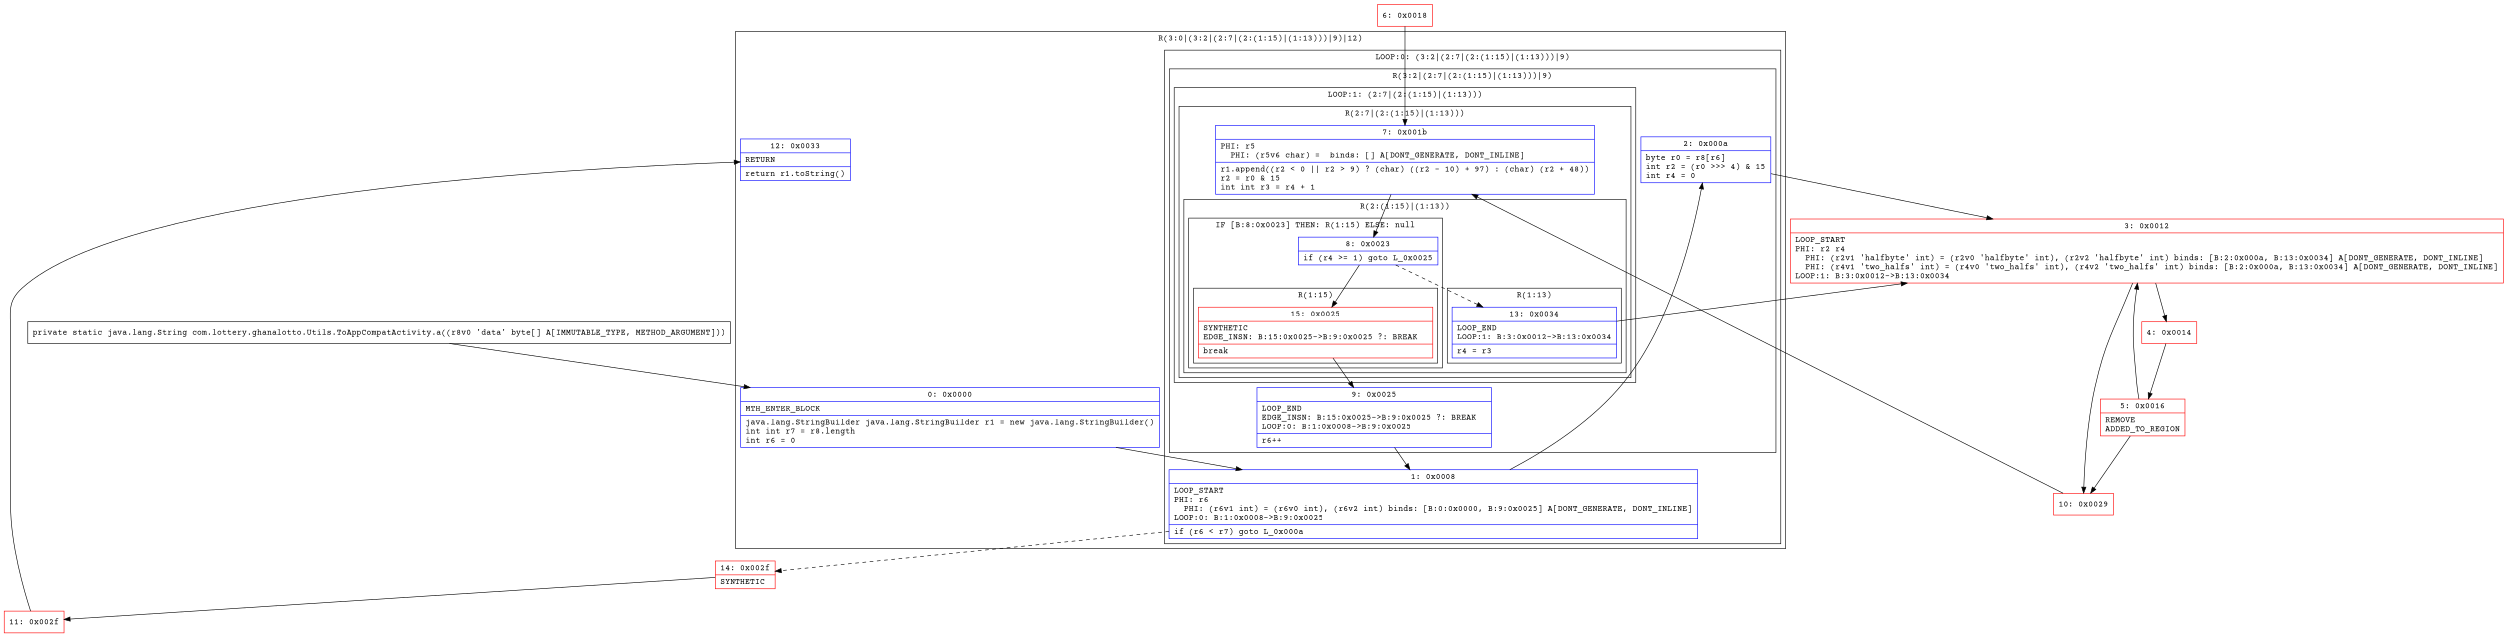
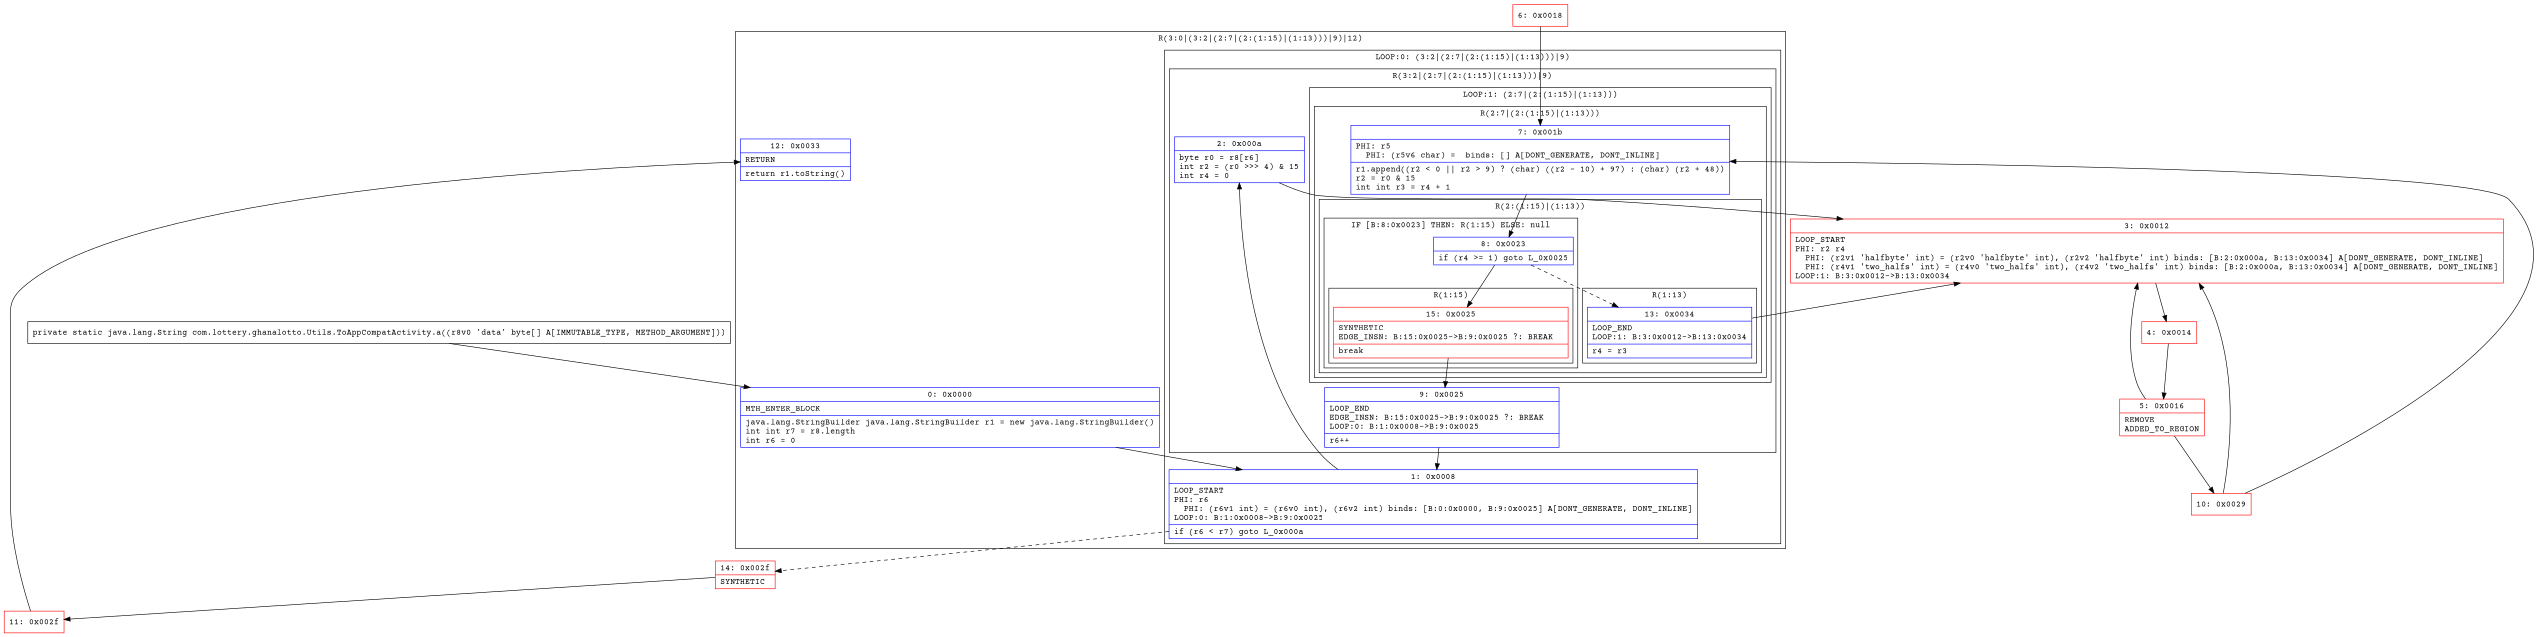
(2096, 382) -> (2229, 389)
